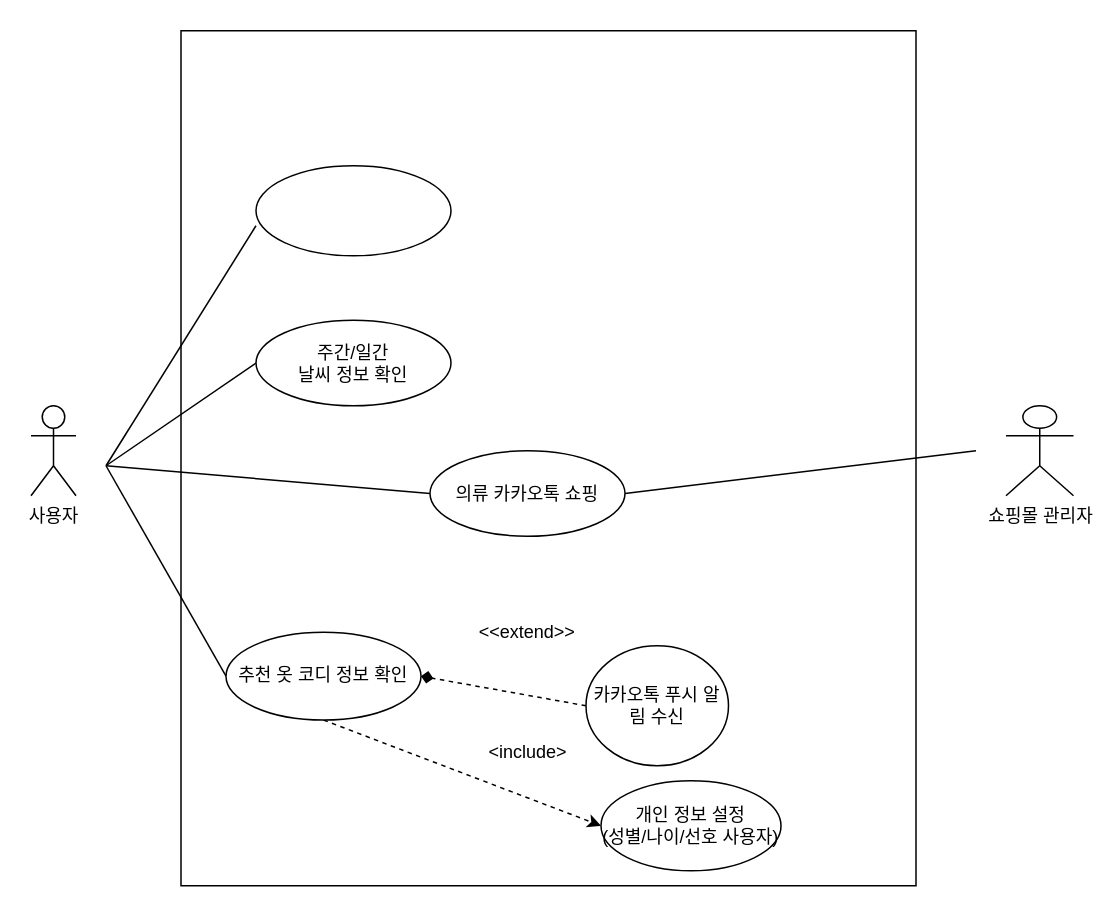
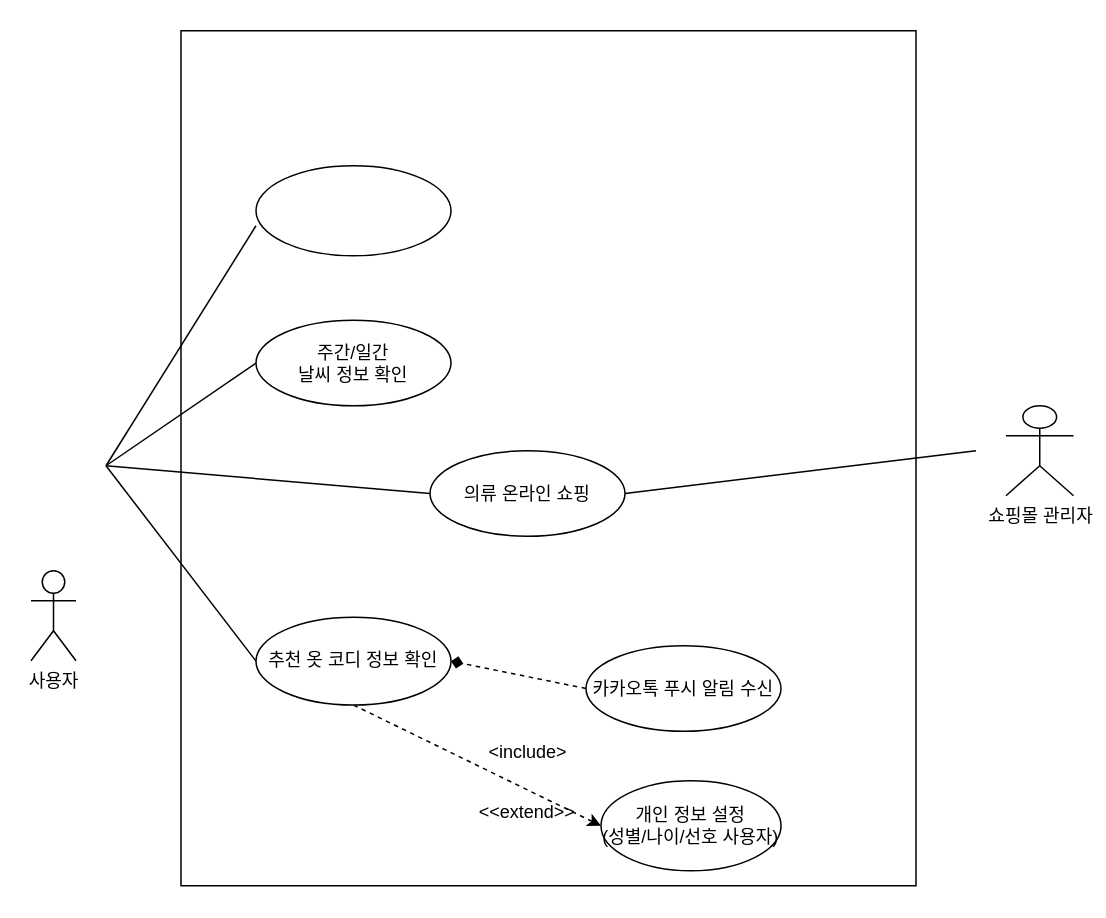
(53, 451) -> (53, 616)
(527, 494) -> (527, 494)
(527, 632) -> (527, 812)
(323, 676) -> (353, 661)
(657, 706) -> (683, 689)
